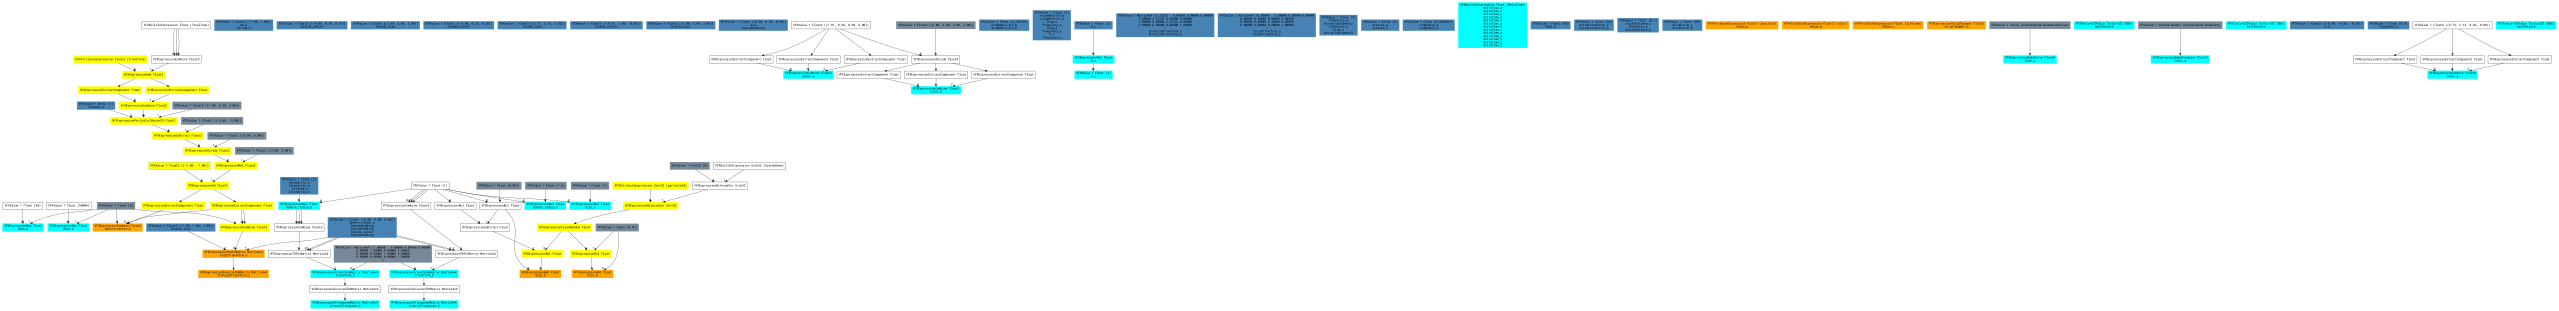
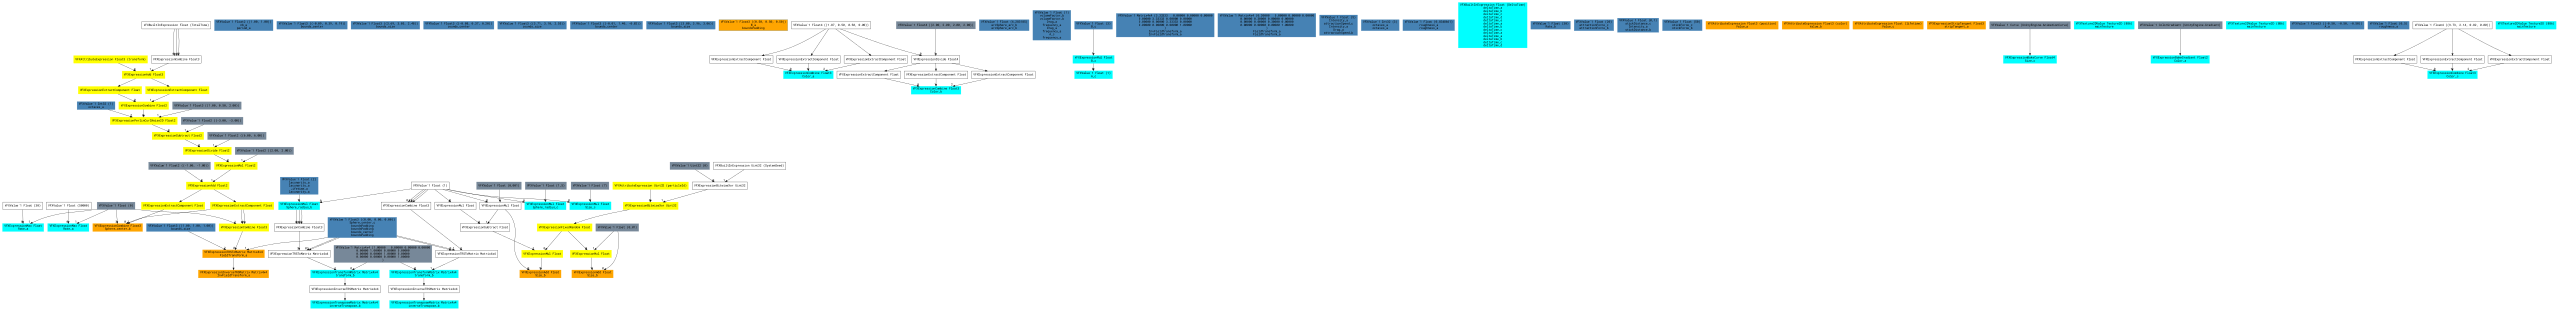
(753, 25) -> (753, 25)
(180, 166) -> (180, 166)
